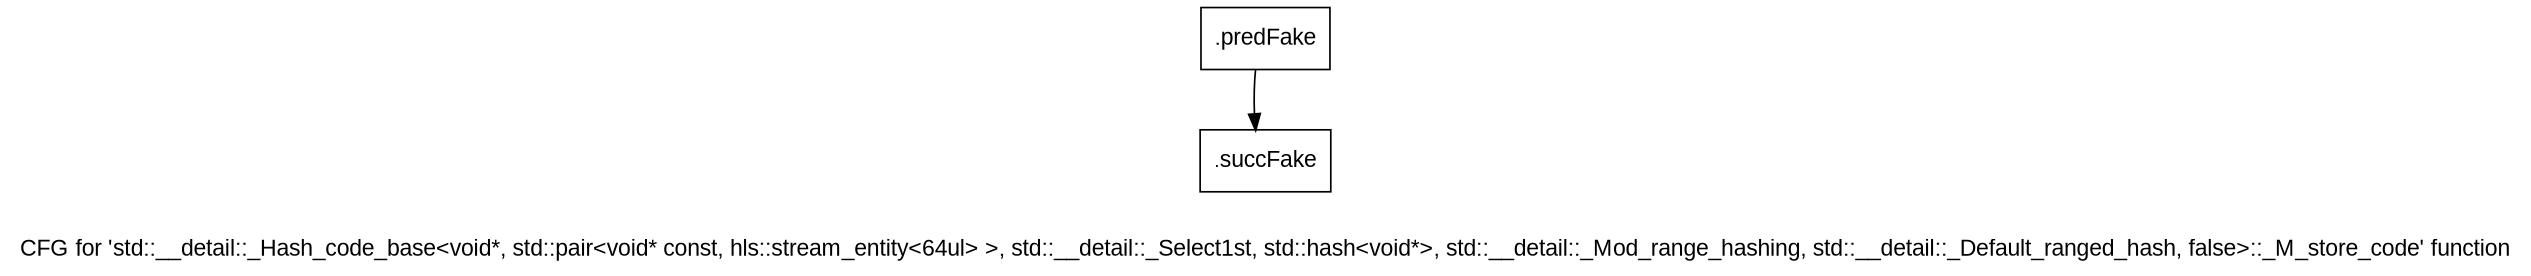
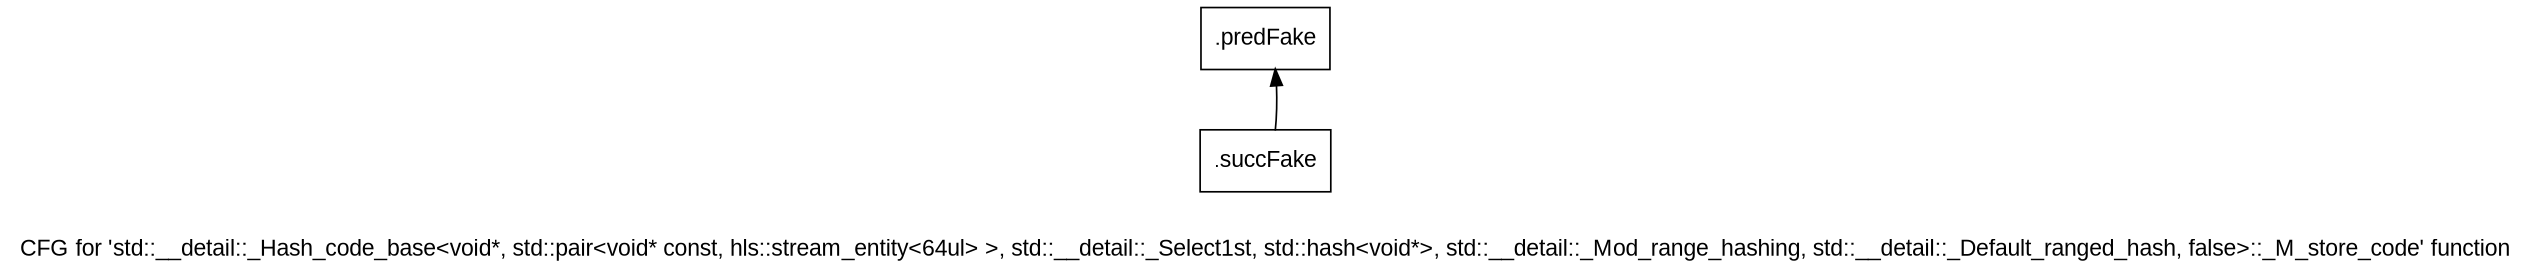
(1254, 91) -> (1277, 108)
